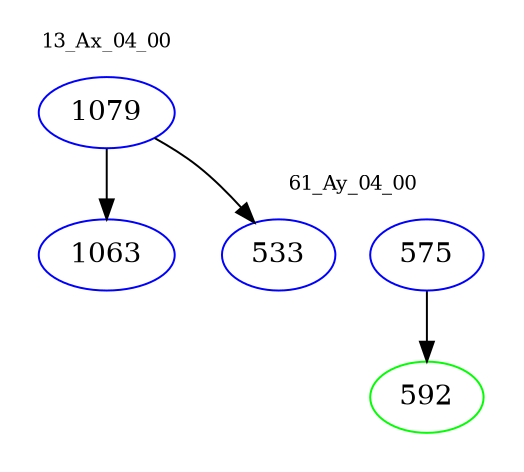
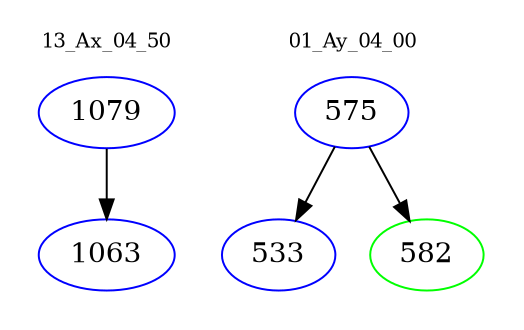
(107, 42) -> (107, 42)
(218, 184) -> (320, 175)
(353, 185) -> (353, 42)
(427, 397) -> (427, 255)
